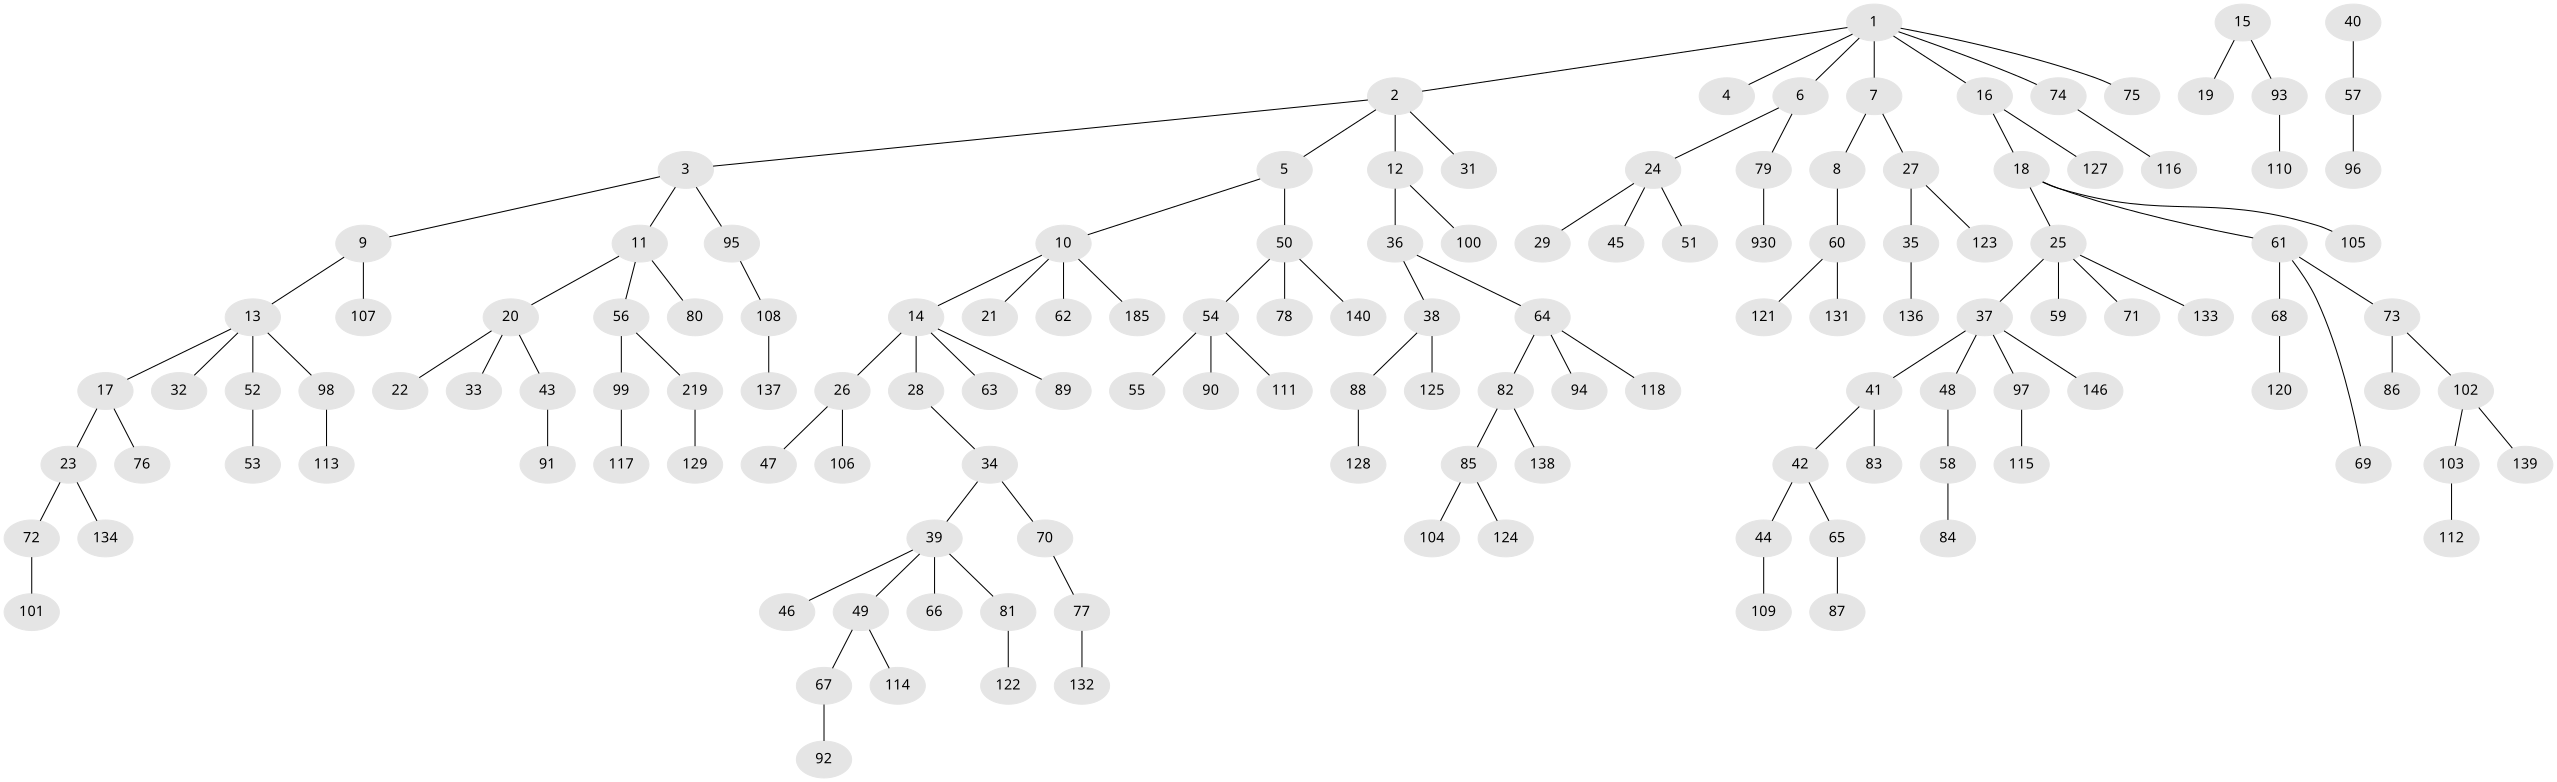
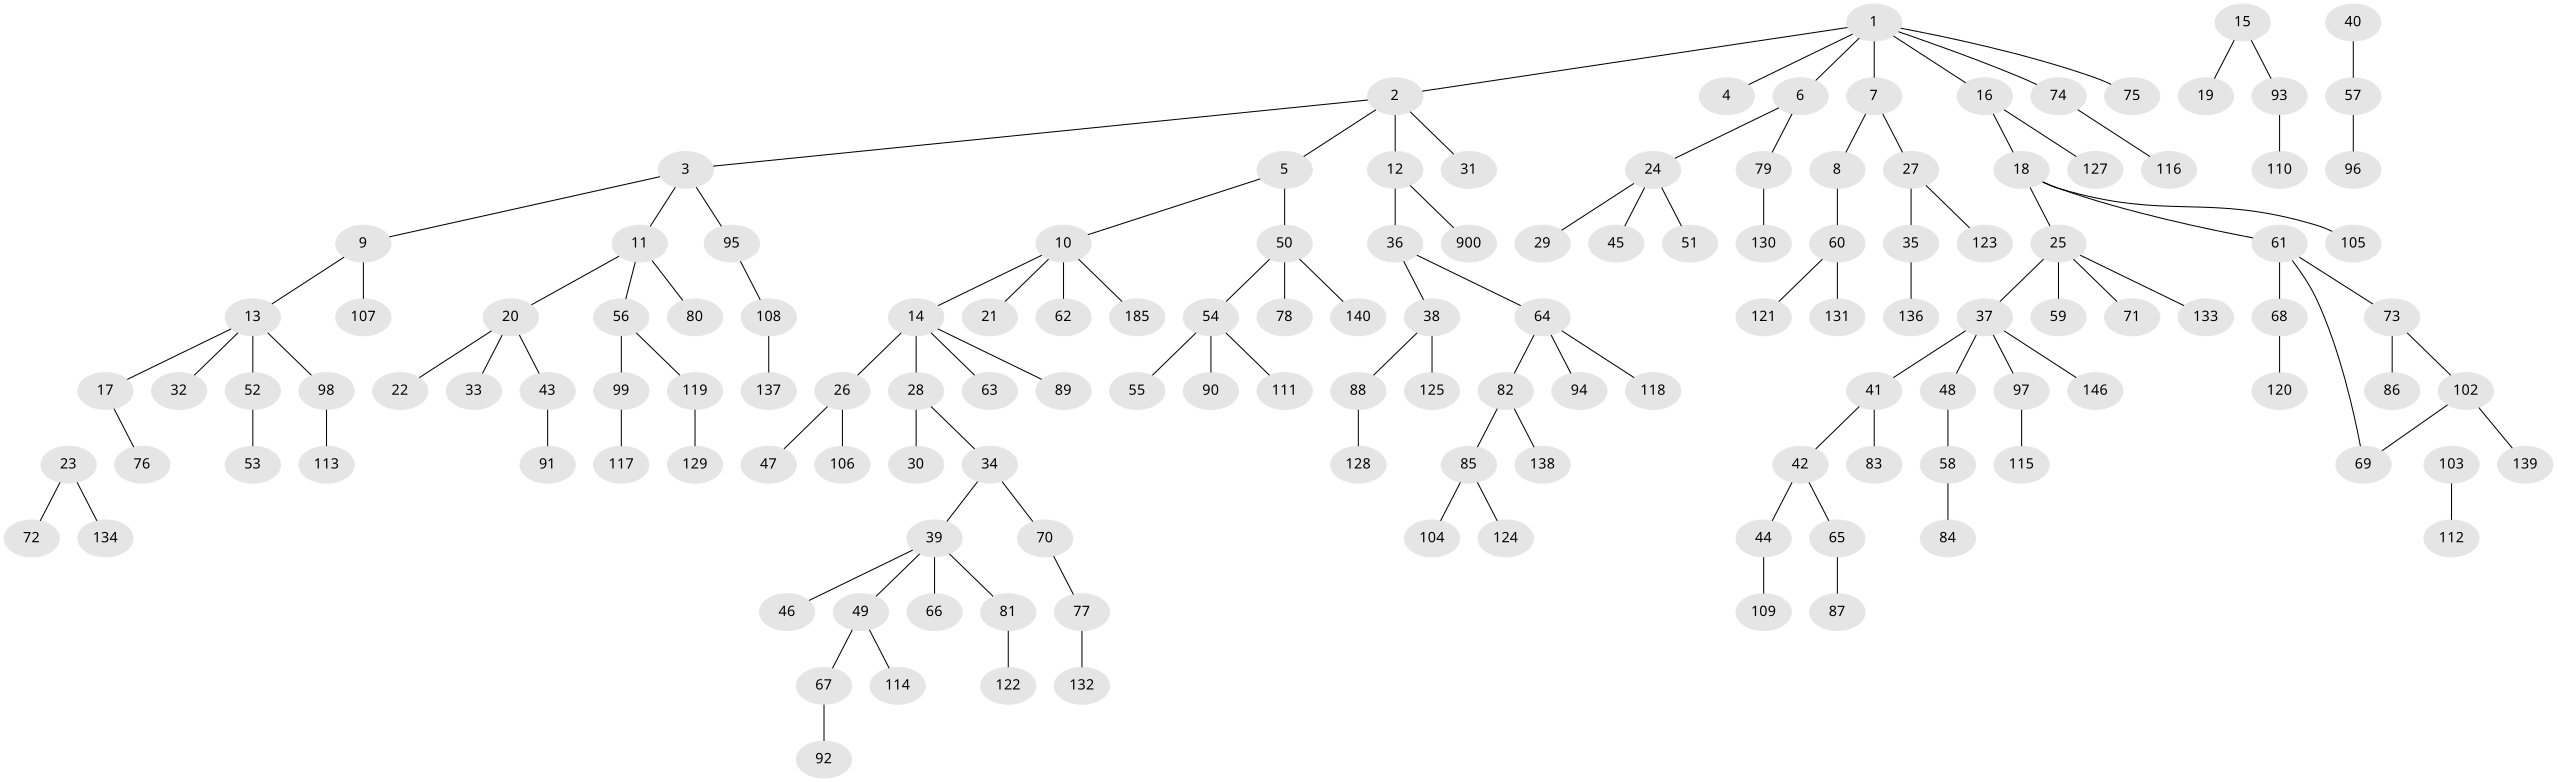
(1469, 244) -> (1469, 244)
(1764, 244) -> (1764, 244)
(695, 391) -> (695, 391)
(87, 428) -> none
(2459, 428) -> (2415, 428)
none -> (916, 465)
(32, 612) -> none
